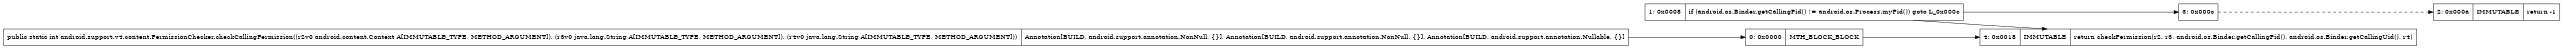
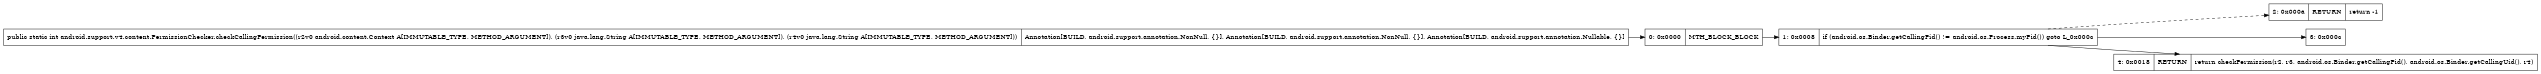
(2323, 12) -> (2156, 22)
(2498, 12) -> (2327, 12)
(1919, 37) -> (1768, 37)
(2045, 37) -> (2173, 62)
